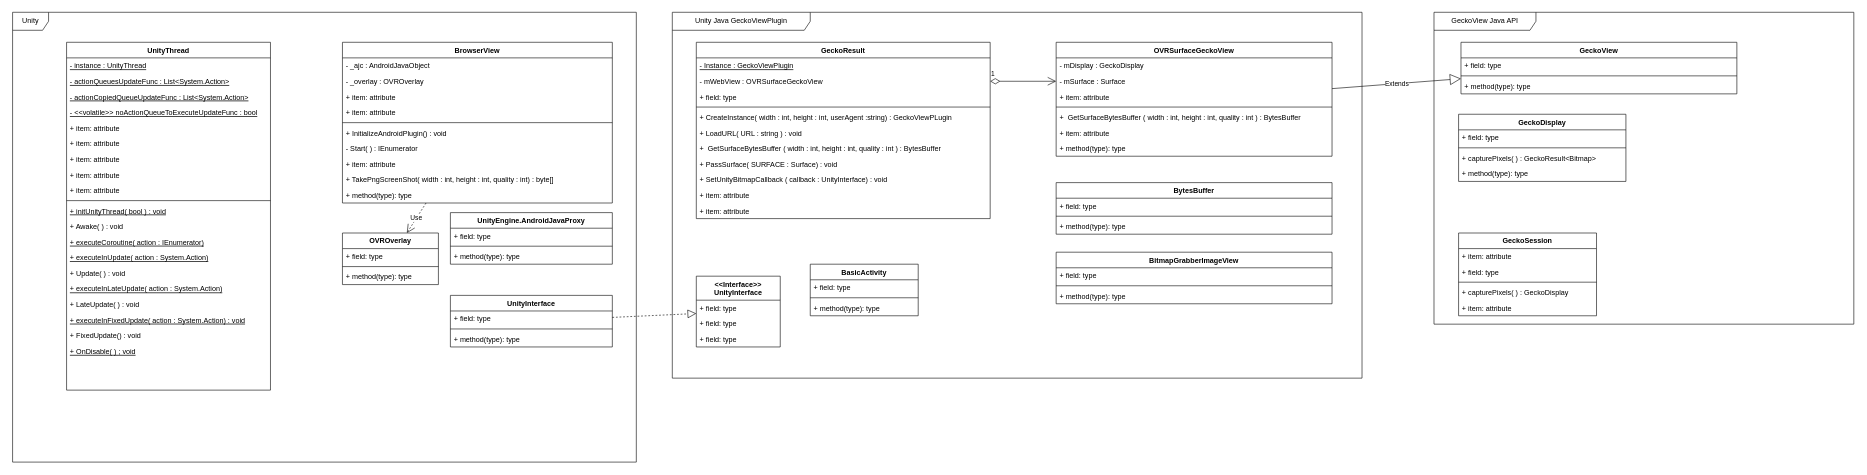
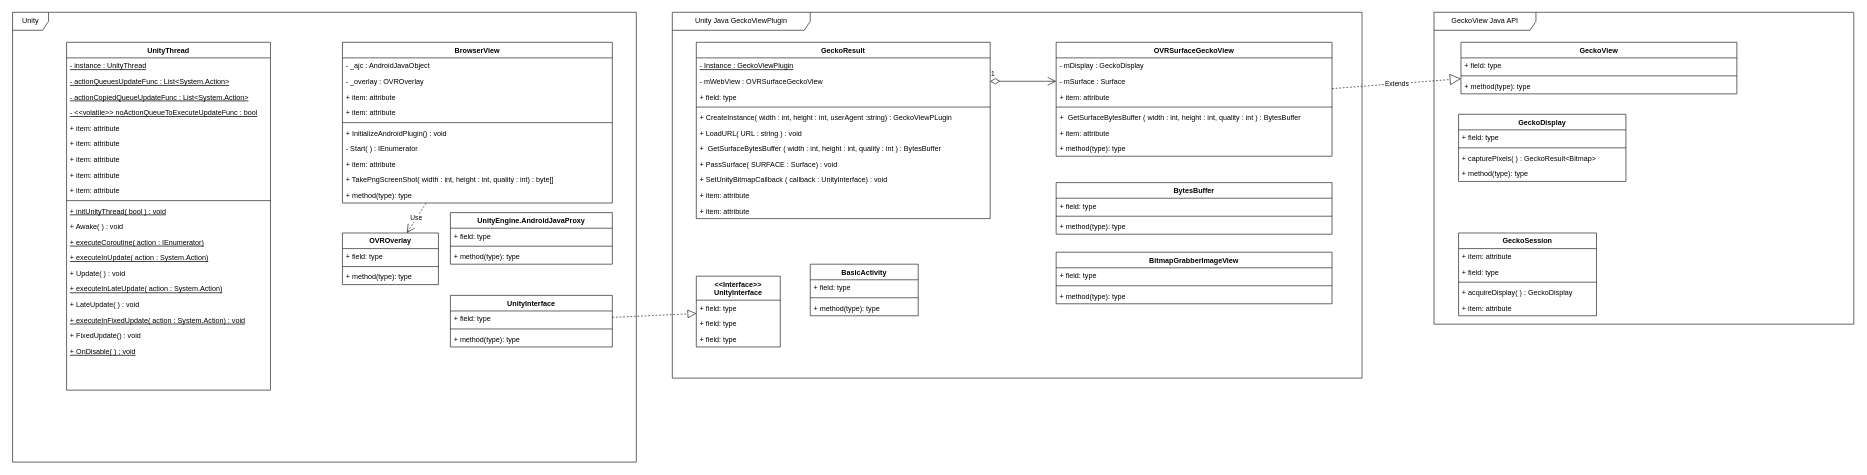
(1360, 87) -> (1360, 87)
(1520, 293) -> (1521, 293)
